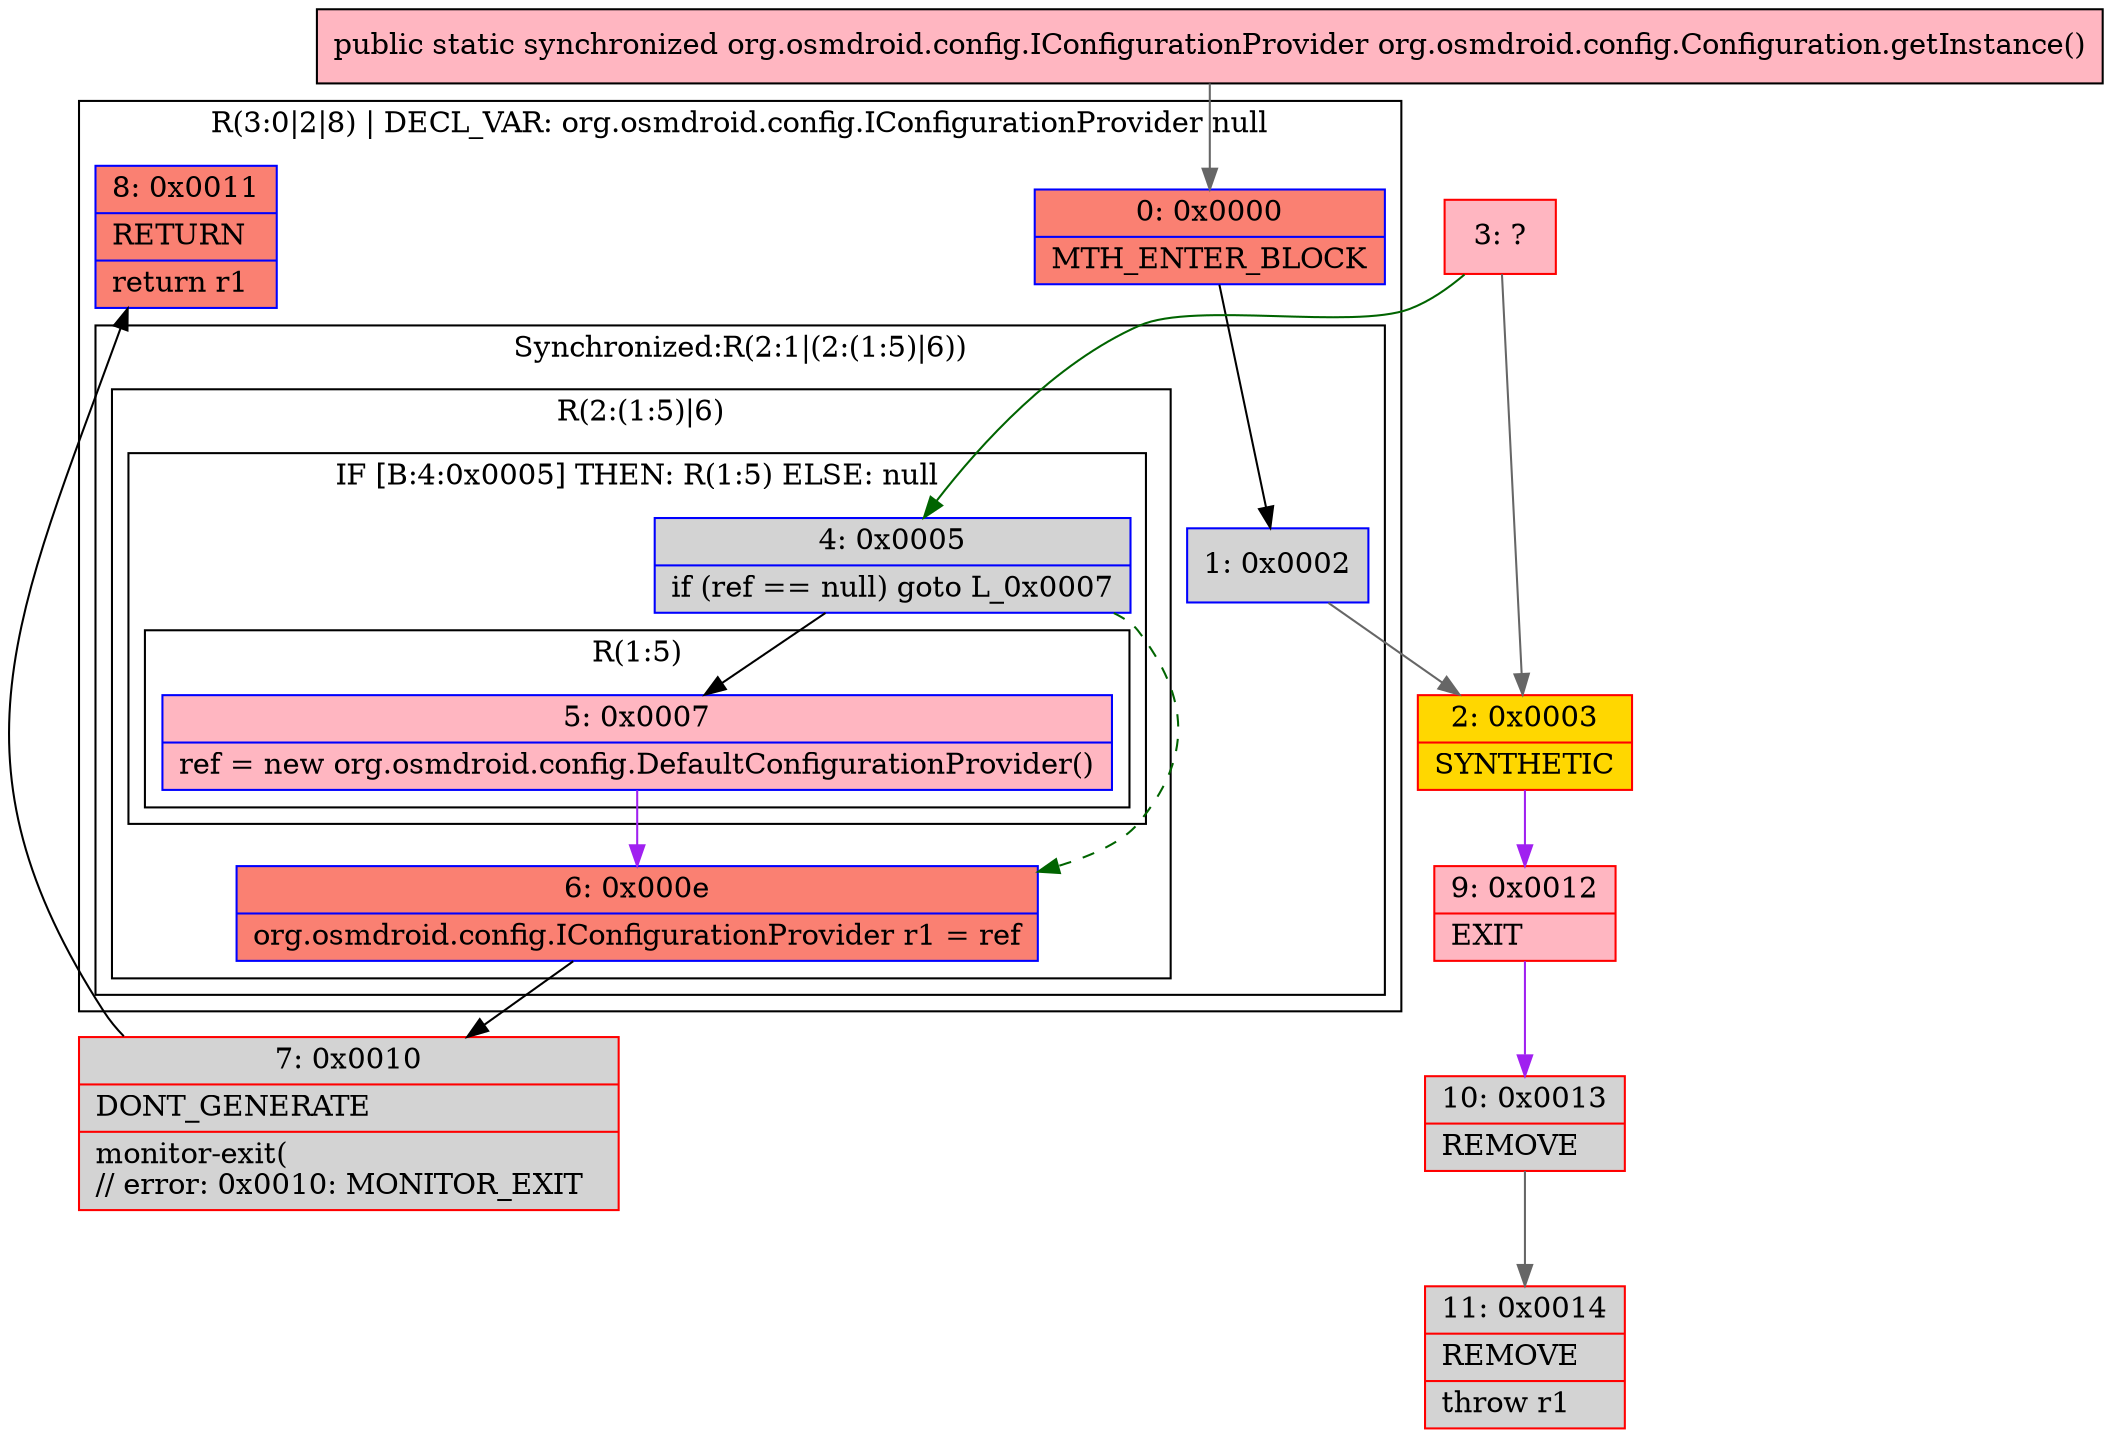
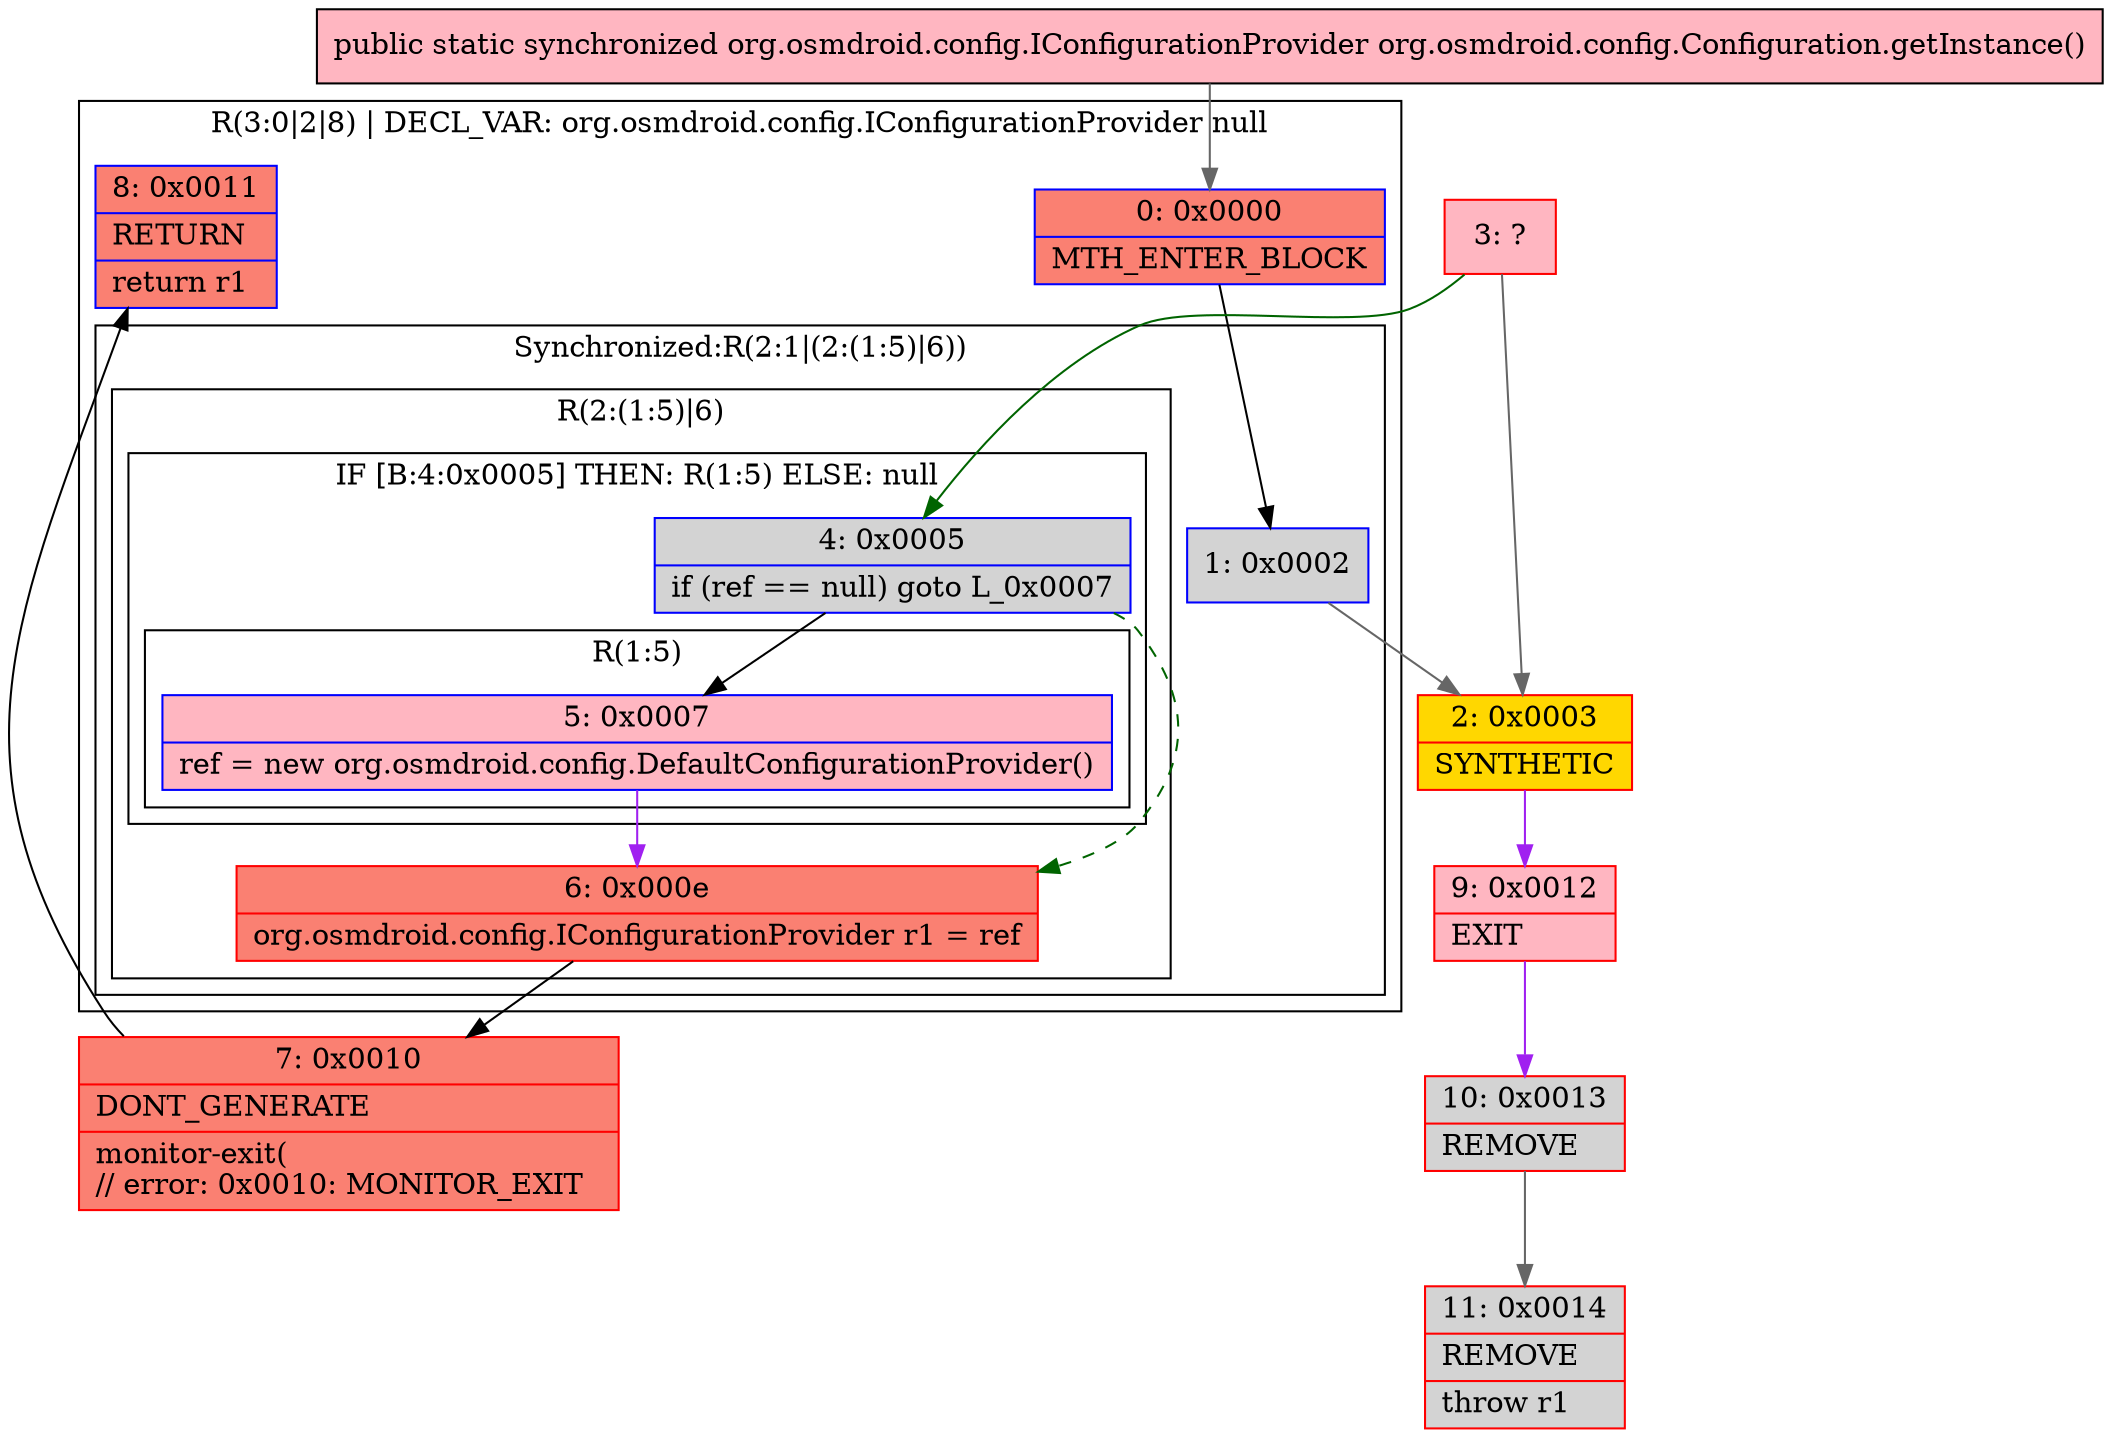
(637, 913) -> (637, 913)
(349, 1124) -> (349, 1124)
